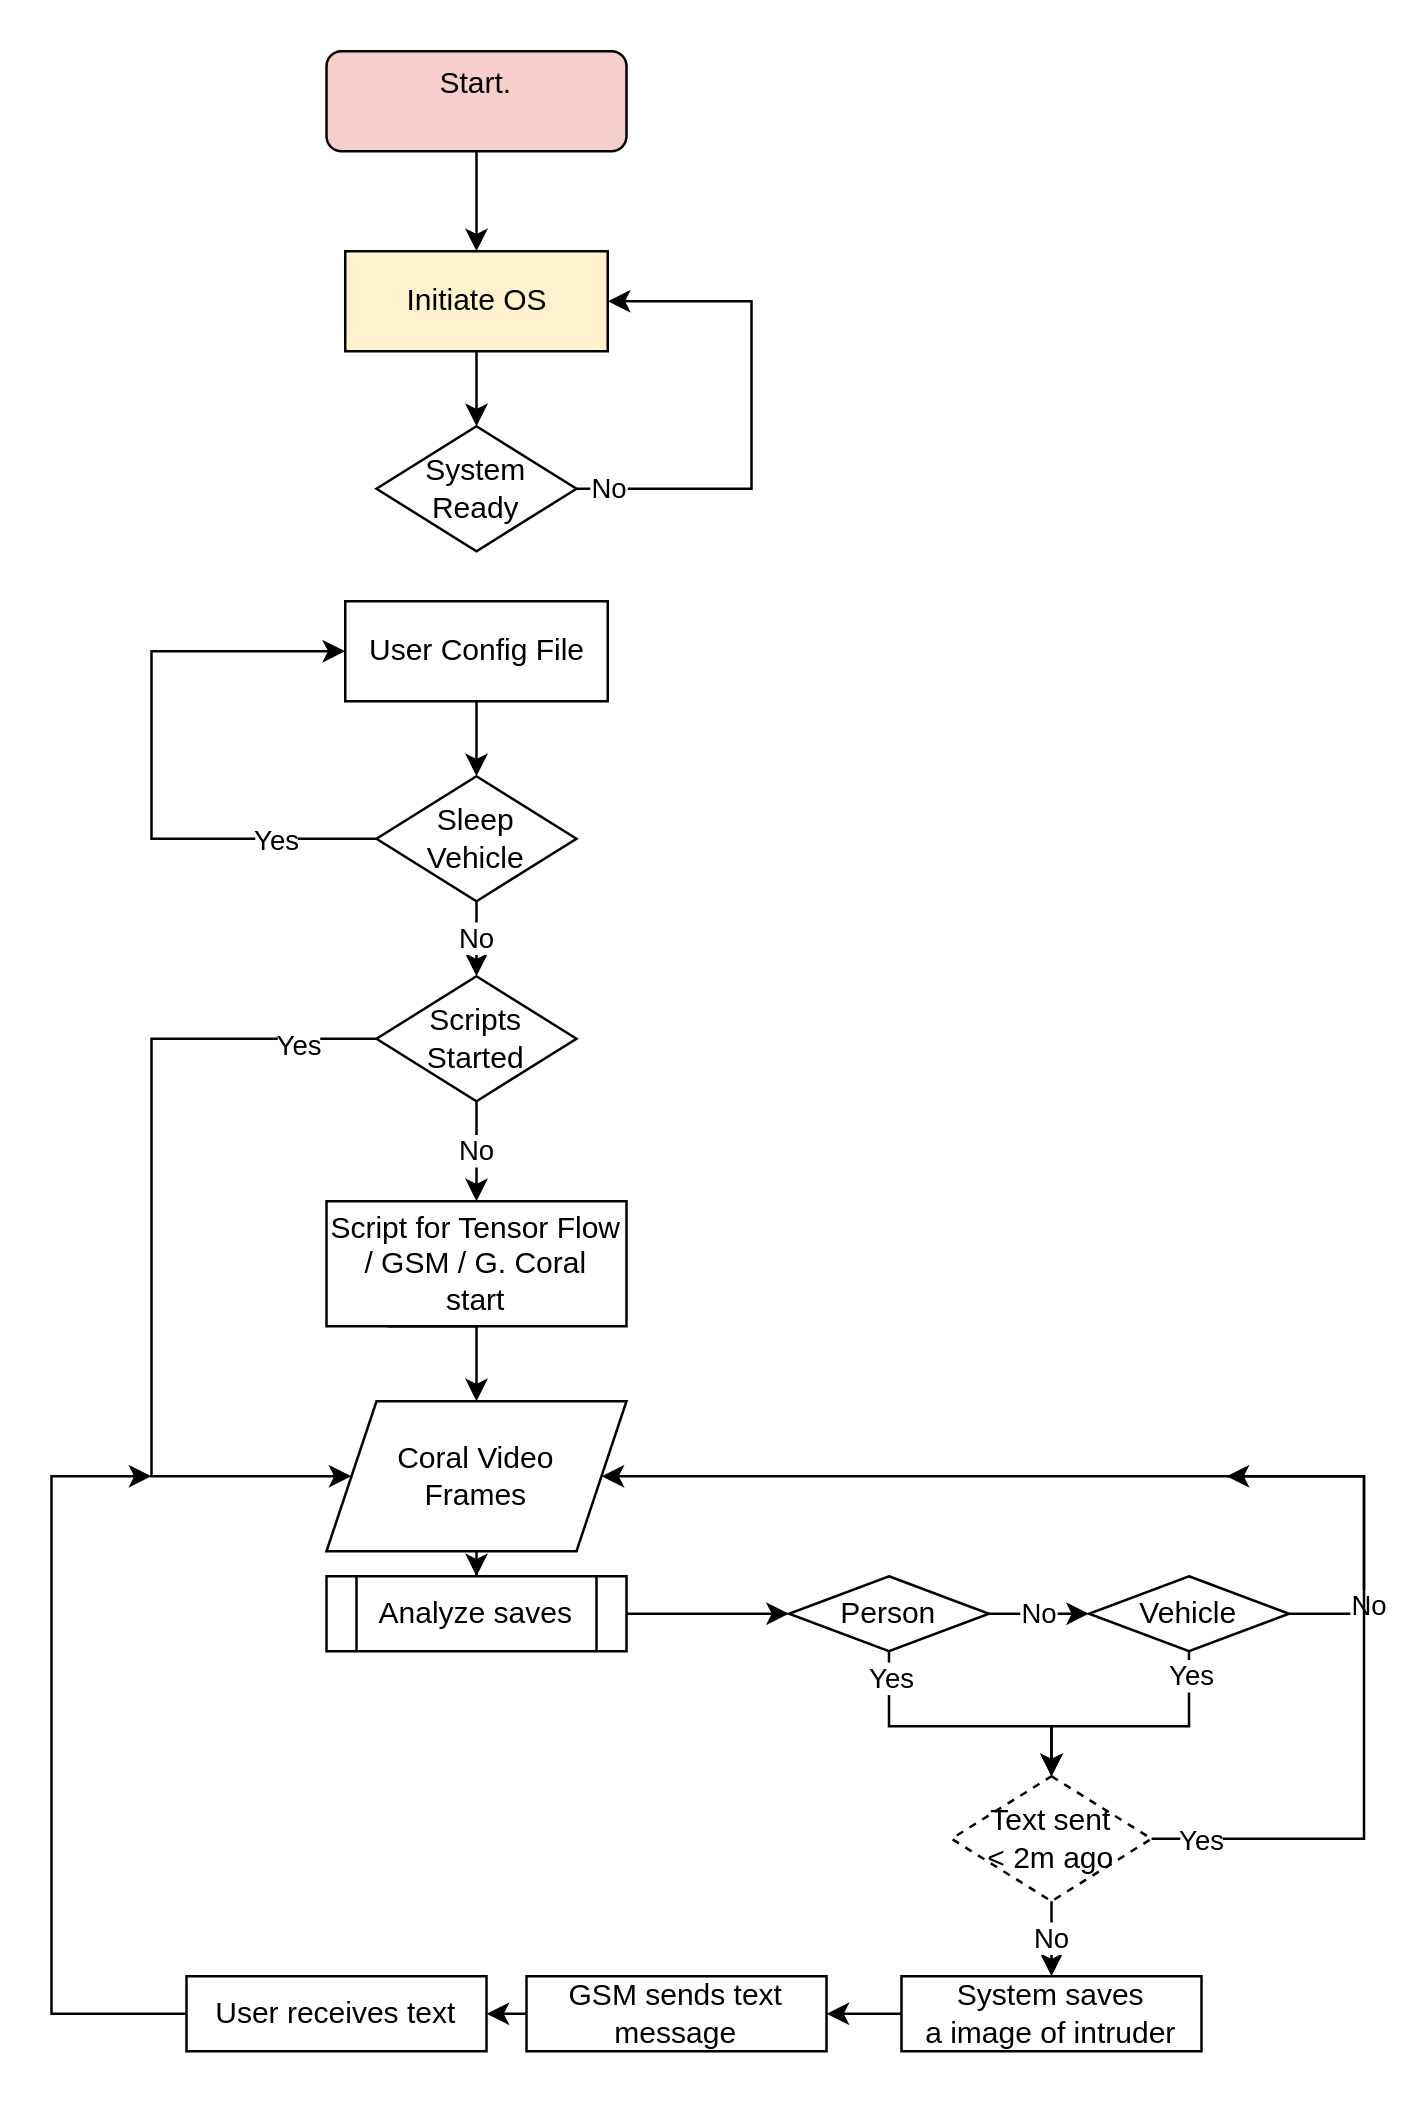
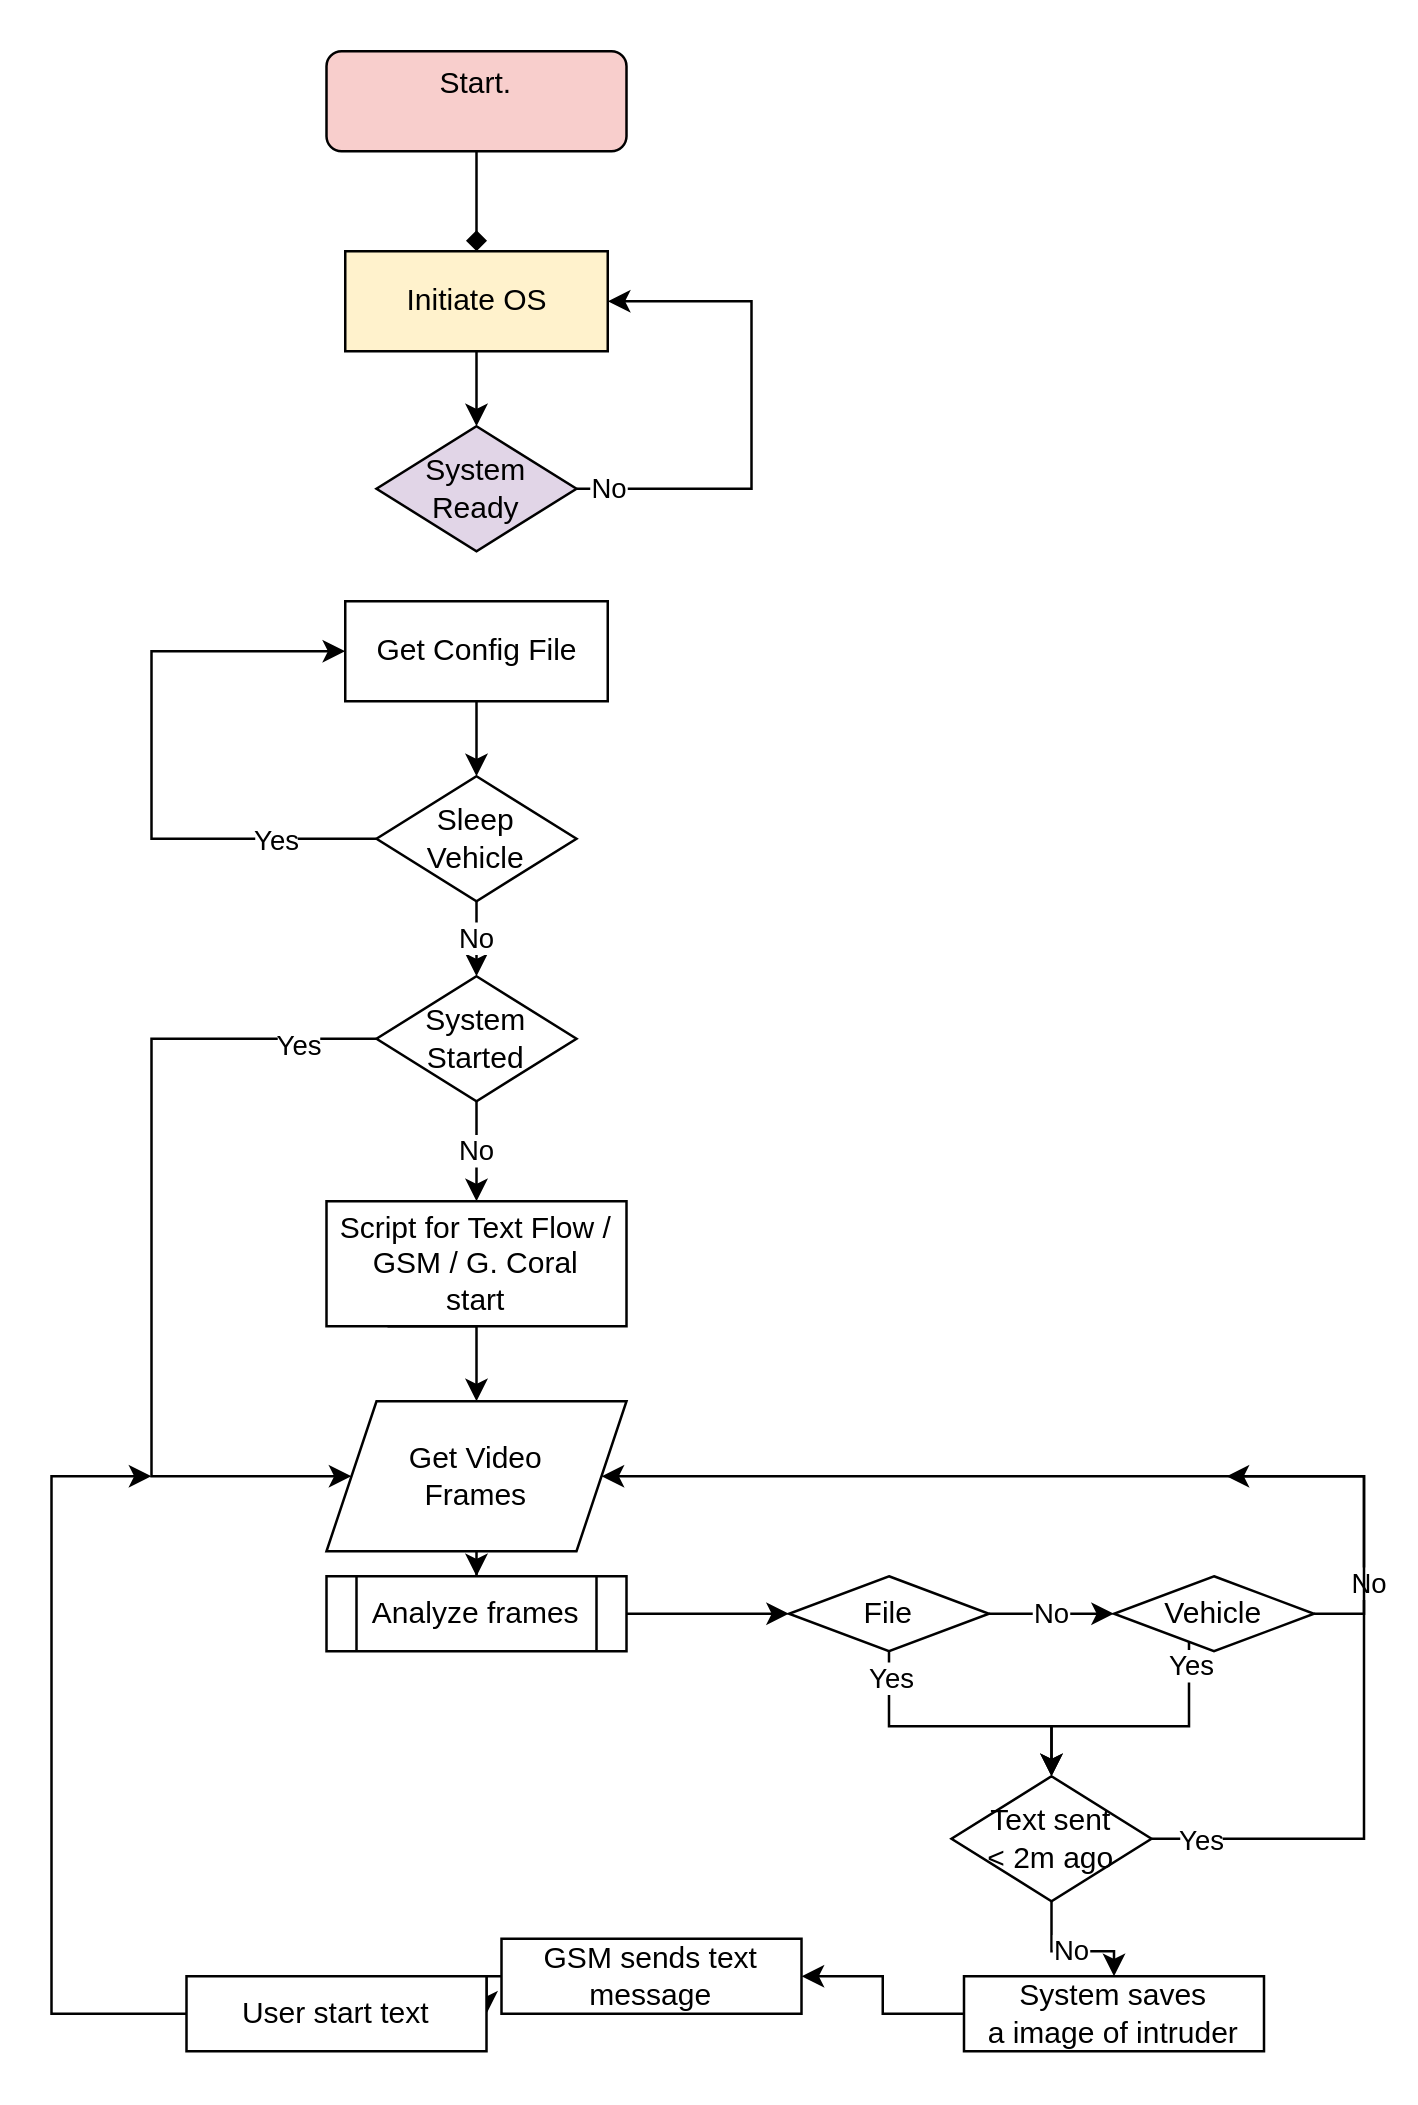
(476, 232) -> (476, 231)
(476, 489) -> (476, 489)
(478, 651) -> (478, 651)
(476, 1039) -> (476, 1039)
(476, 1264) -> (476, 1264)
(476, 1476) -> (476, 1476)
(476, 1614) -> (476, 1614)
(889, 1614) -> (889, 1614)
(1189, 1614) -> (1214, 1614)
(1051, 1839) -> (1051, 1839)
(336, 2014) -> (336, 2014)
(676, 2014) -> (651, 1976)
(1051, 2014) -> (1114, 2014)
